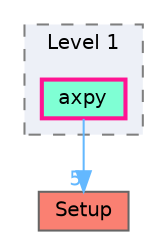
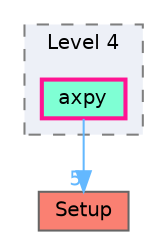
(84, 44) -> (84, 44)
